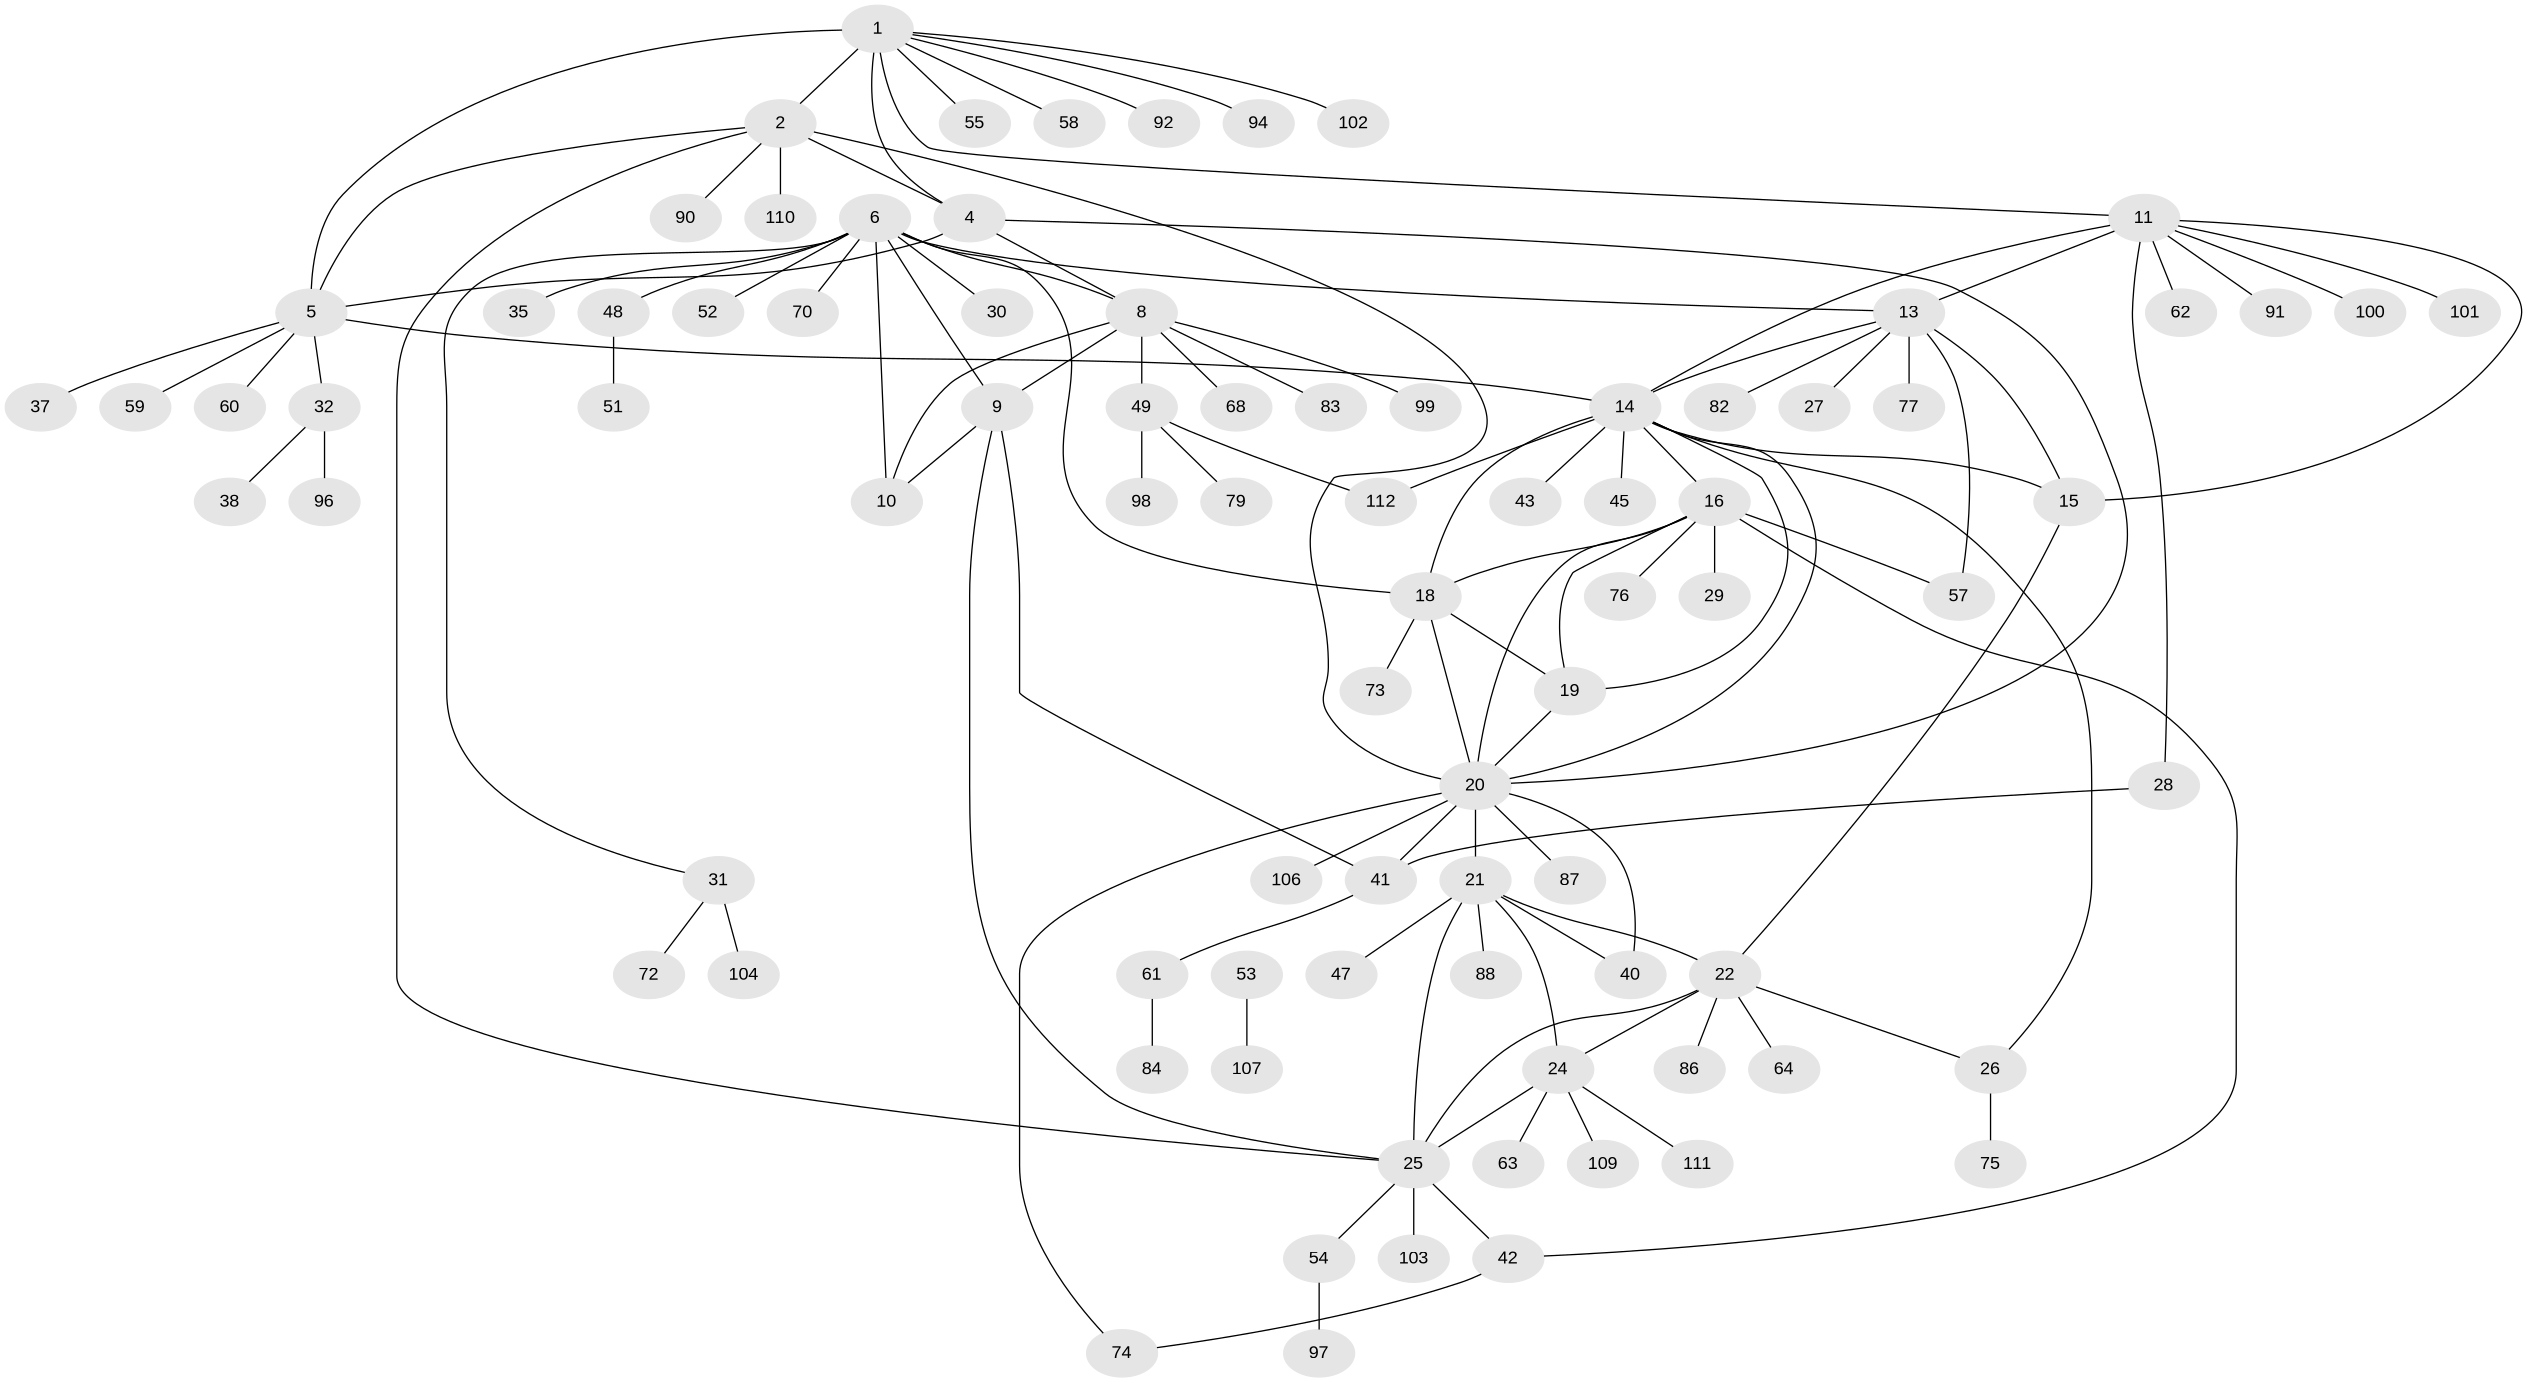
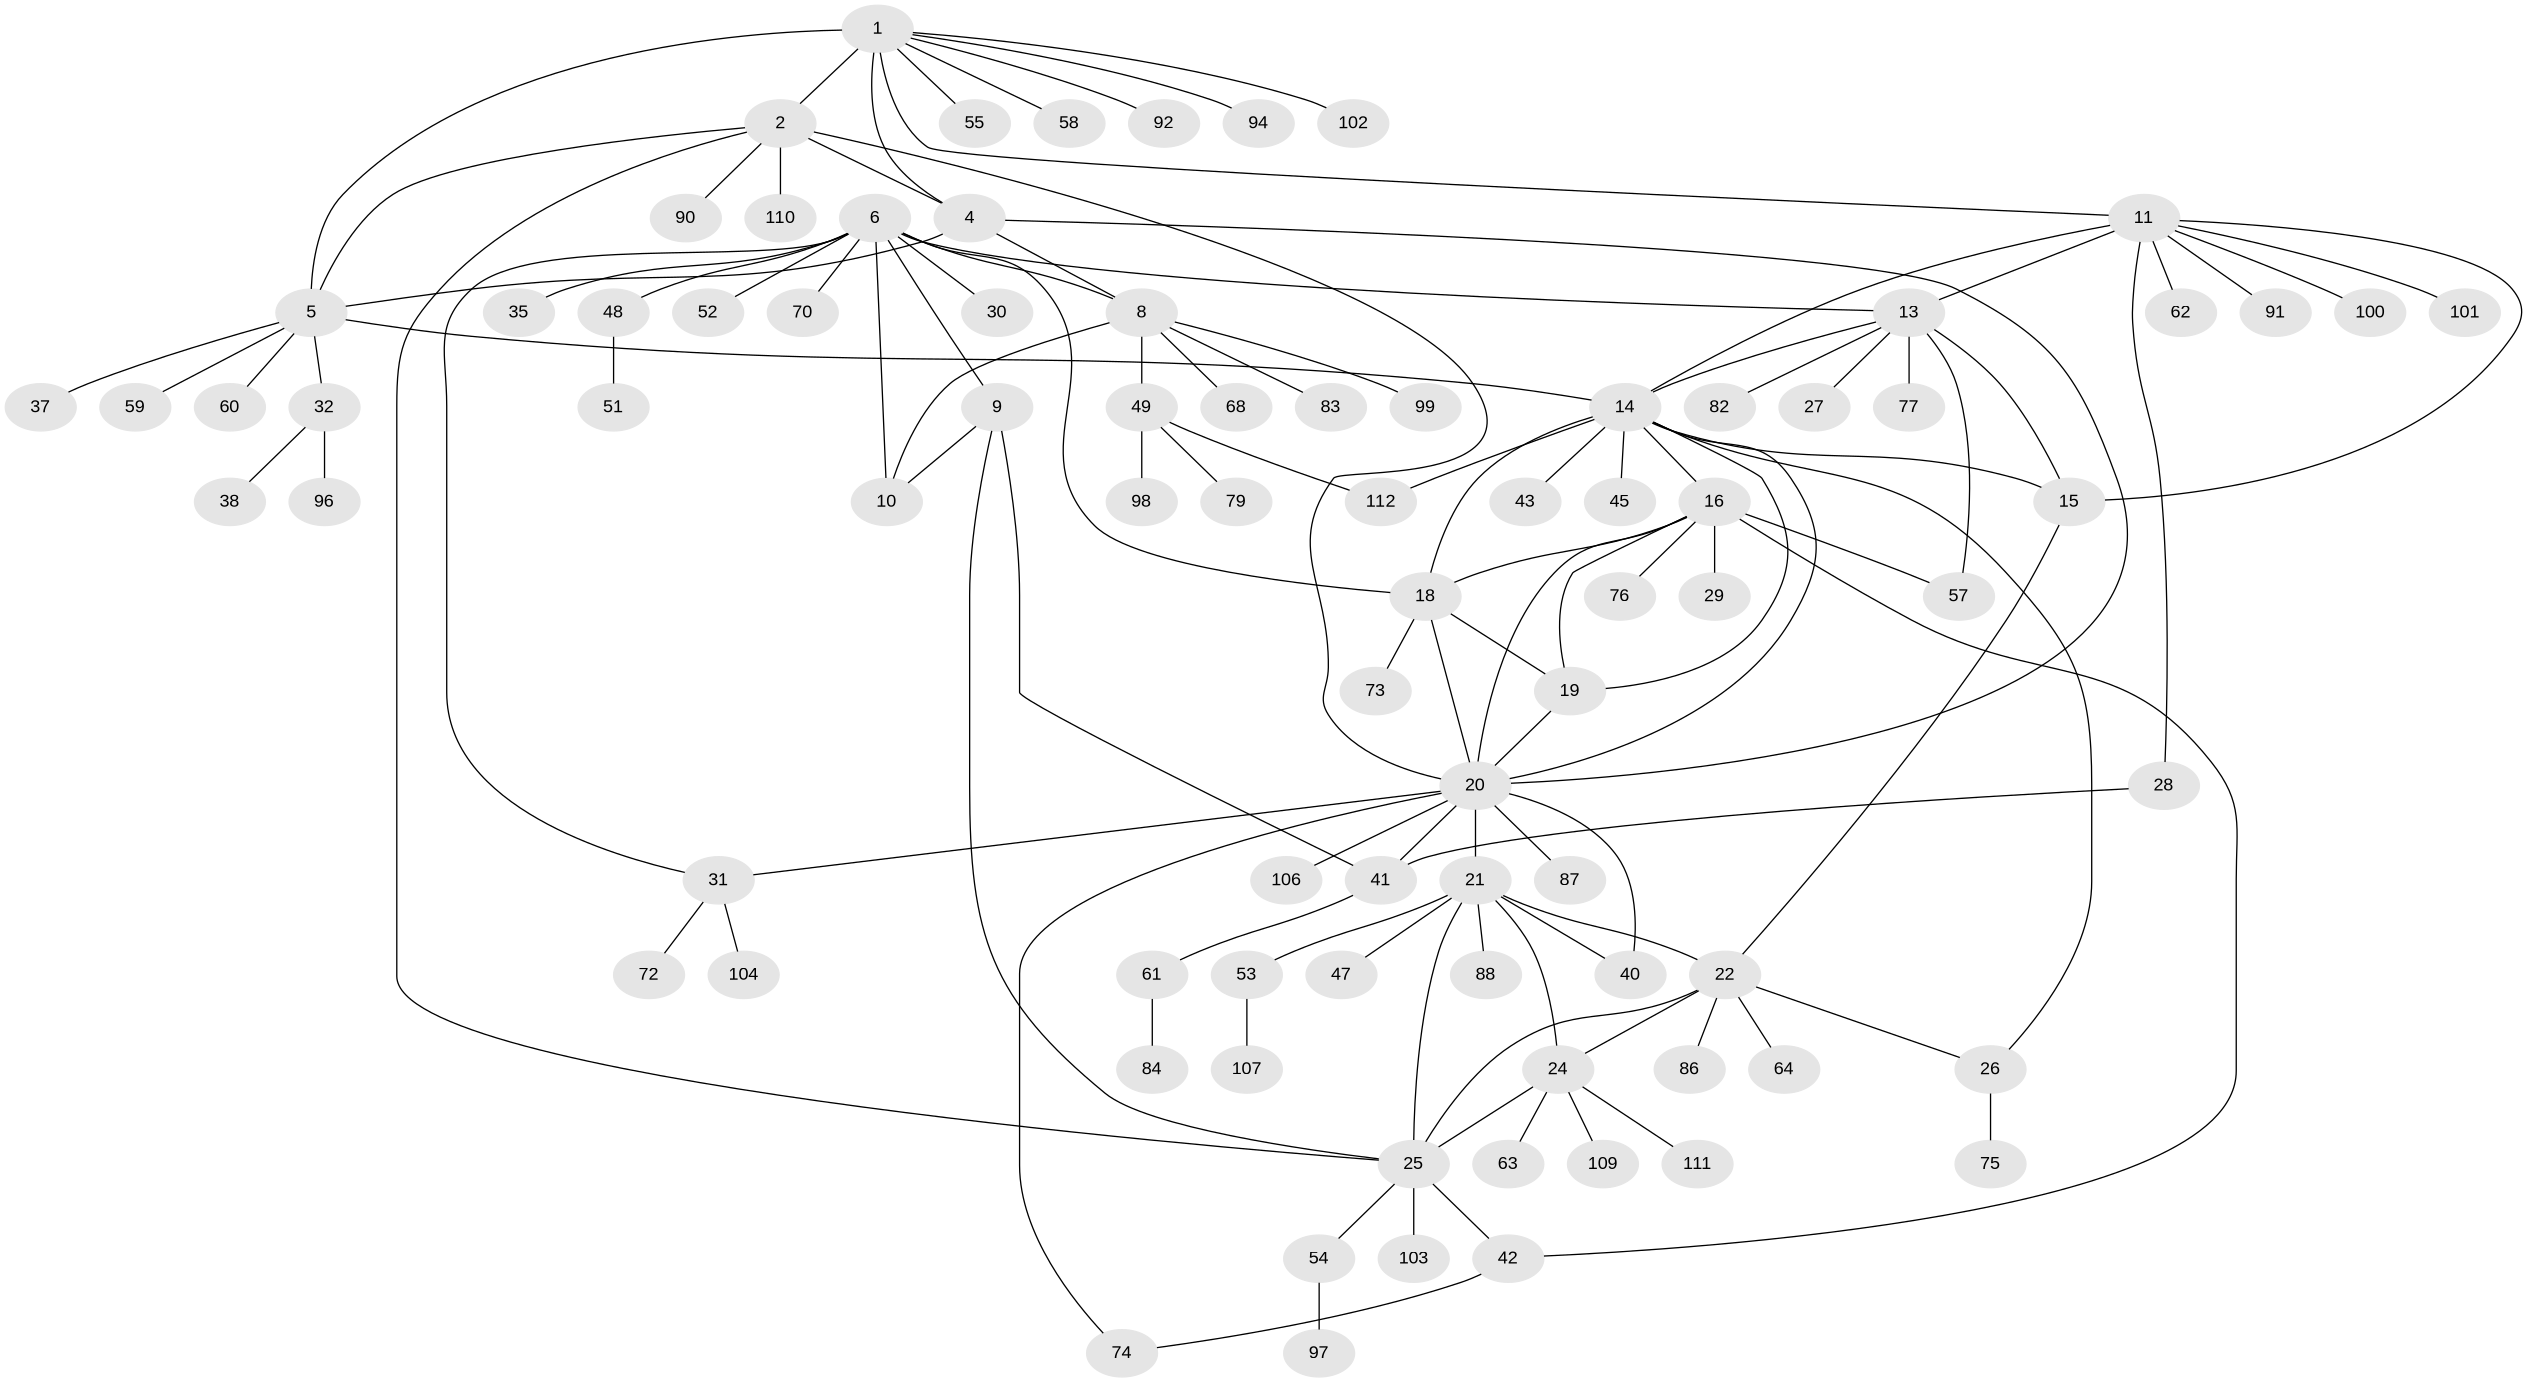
(1081, 353) -> none
none -> (1097, 833)
none -> (1361, 928)
